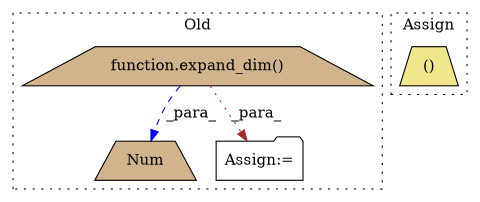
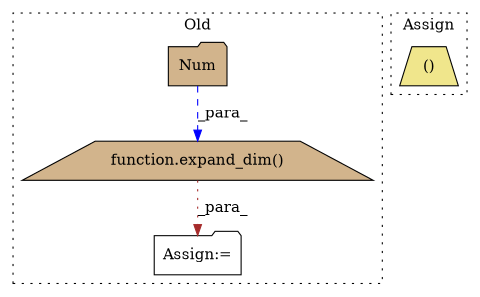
(165, 107) -> (198, 108)
(146, 161) -> (198, 66)
